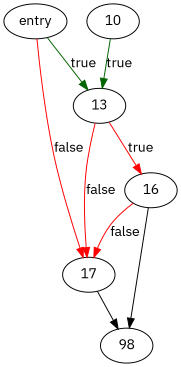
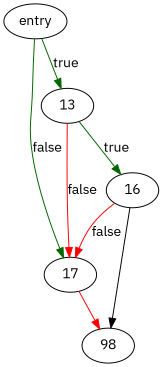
(113, 21) -> none
(123, 144) -> (97, 144)
(52, 145) -> (31, 146)
(105, 306) -> (87, 306)
